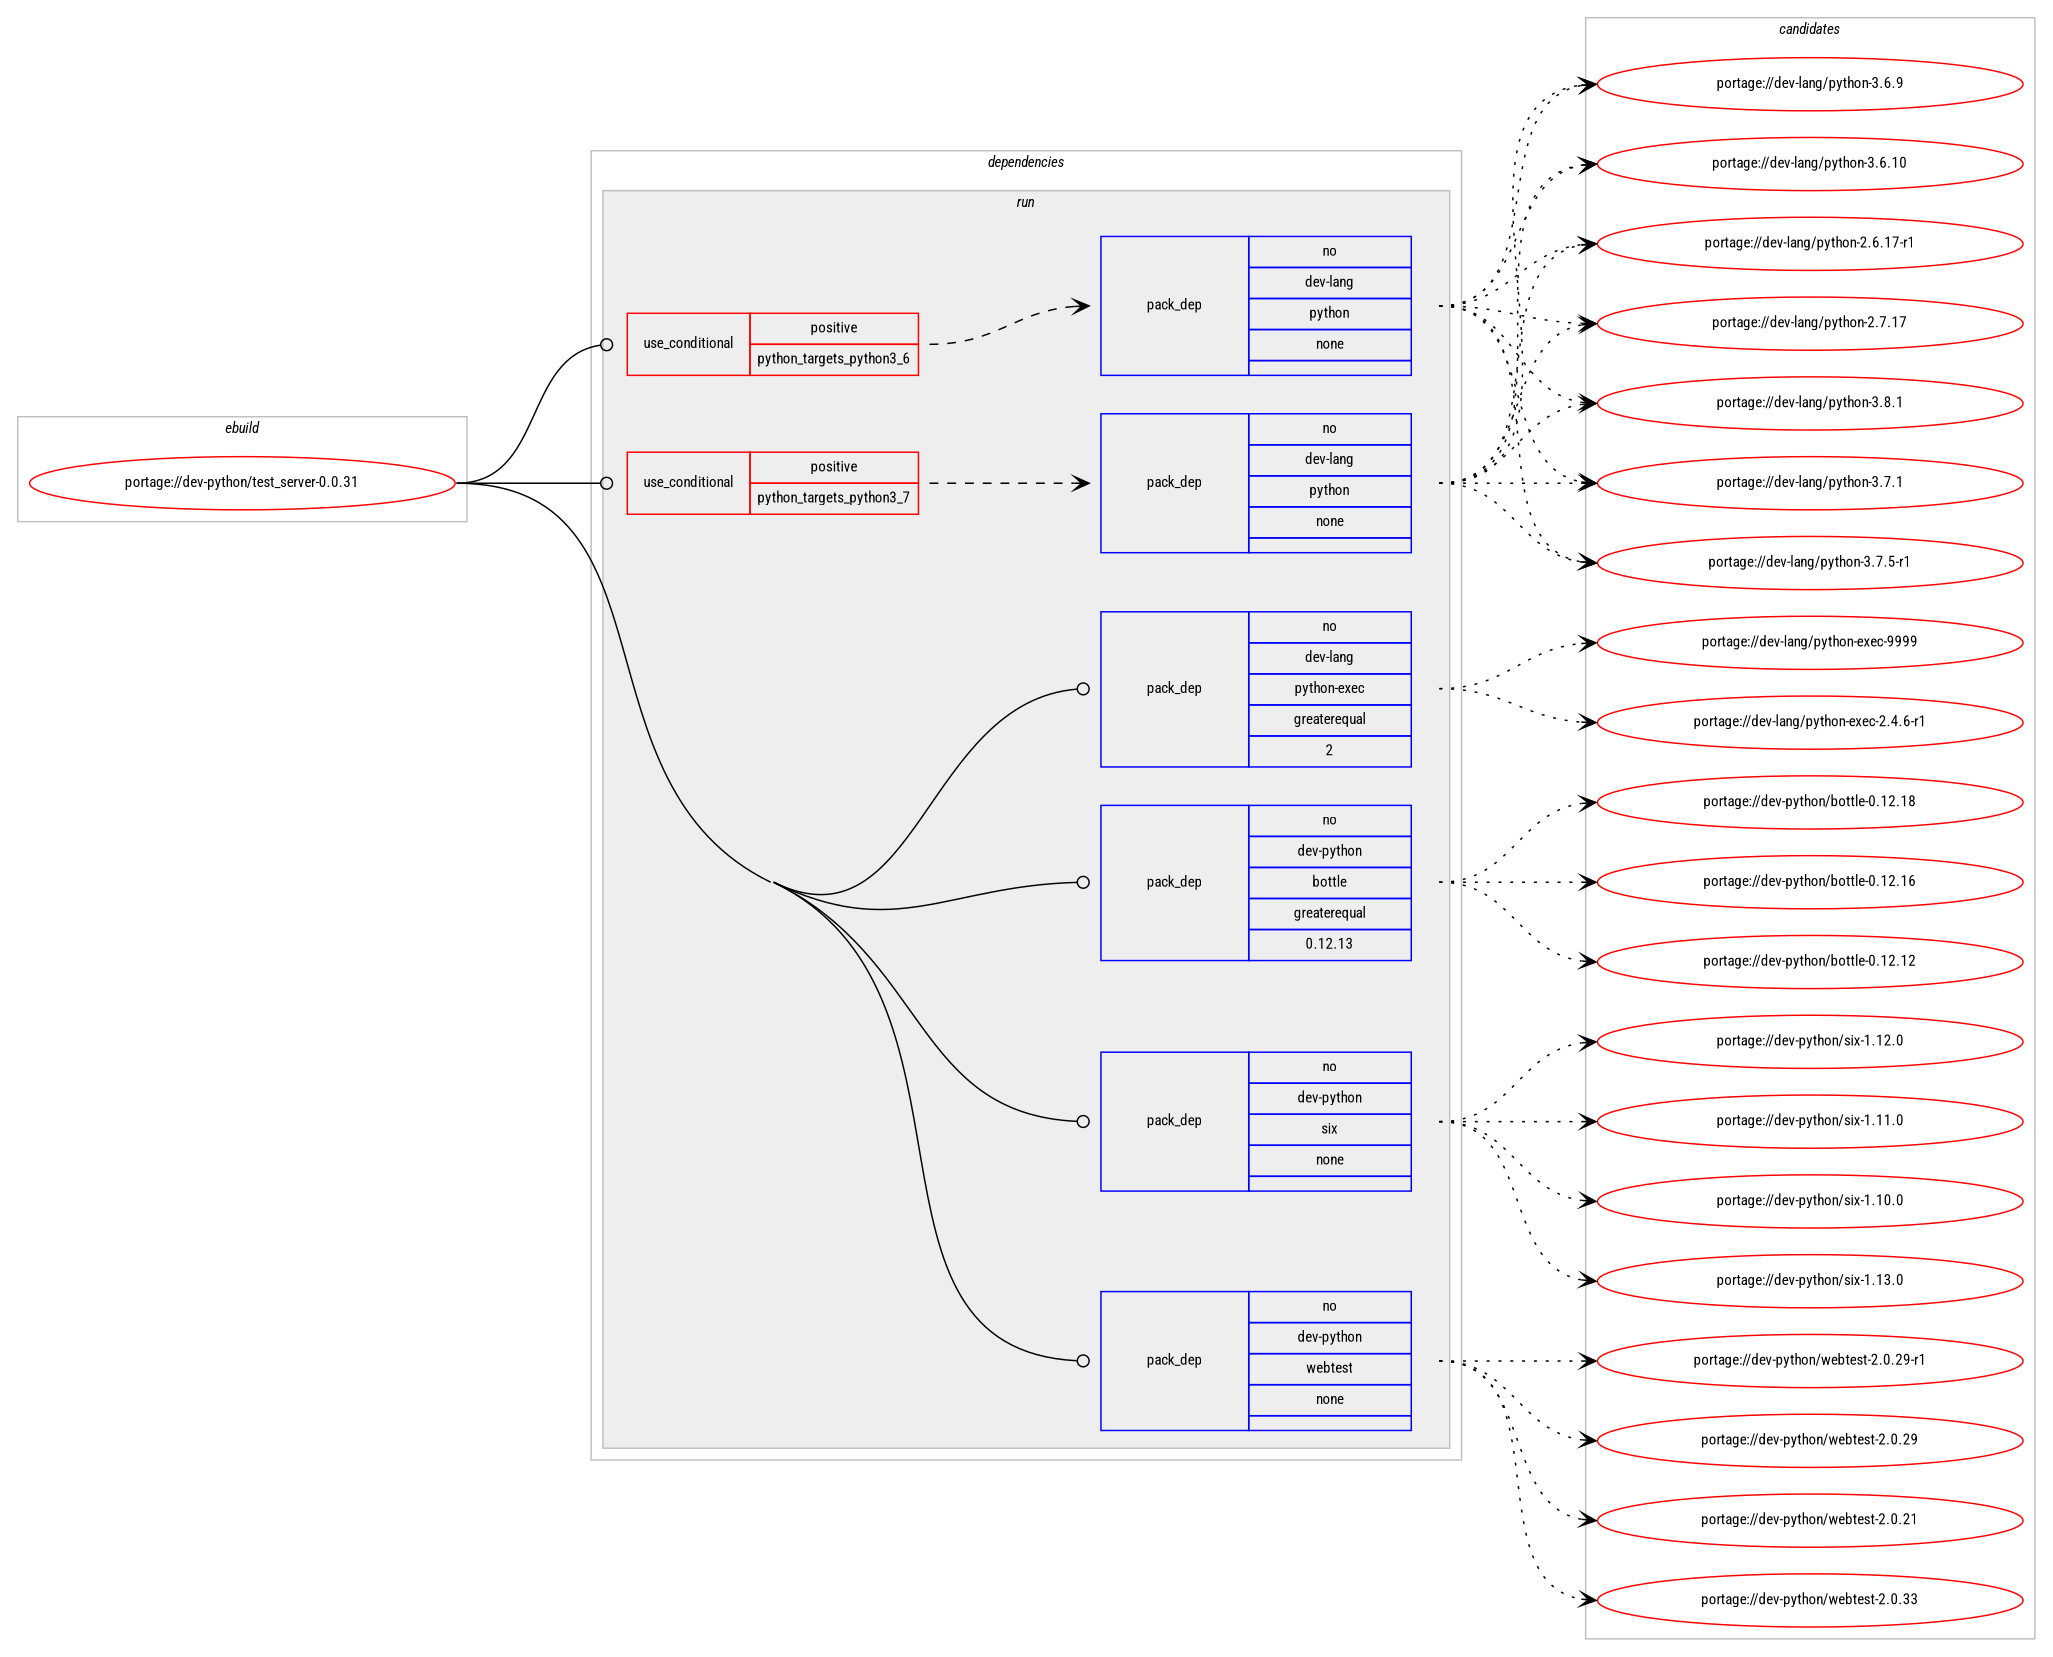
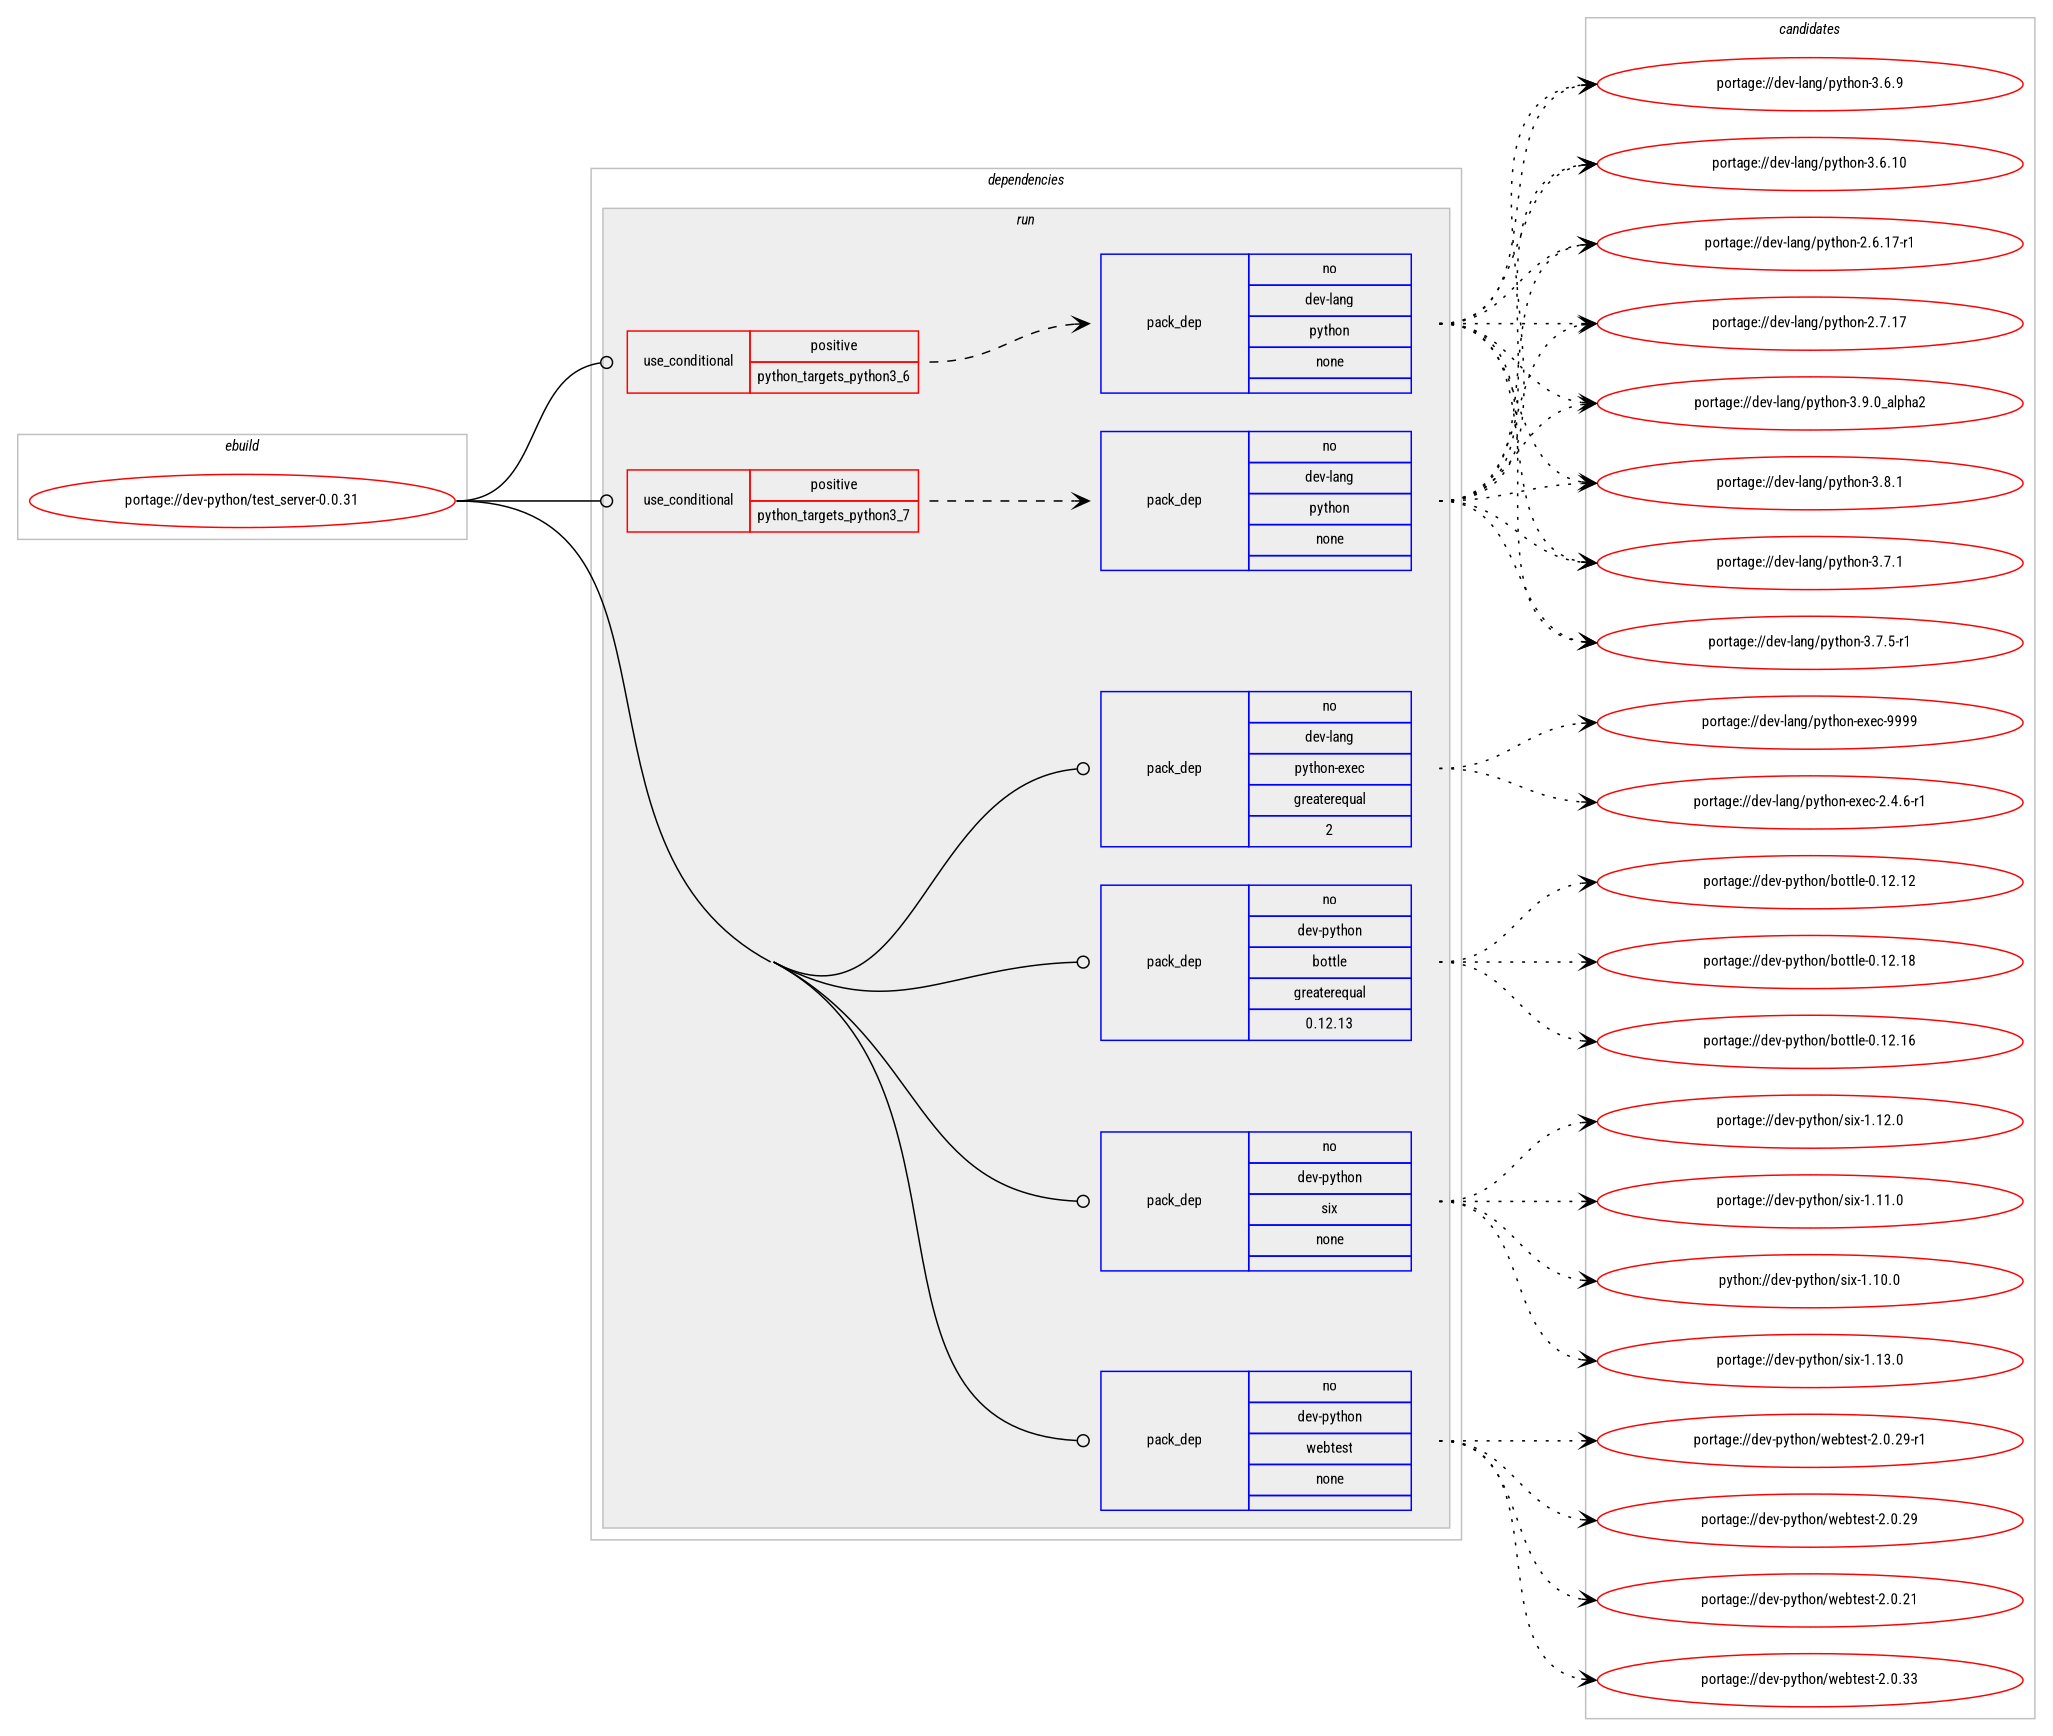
none -> (1810, 403)
(1810, 1201) -> (1810, 1281)
